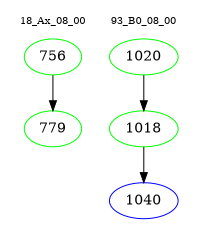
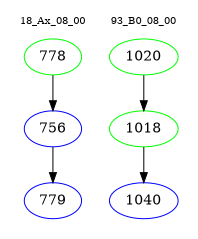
none -> (53, 57)
(53, 57) -> (53, 129)
(53, 129) -> (53, 201)
